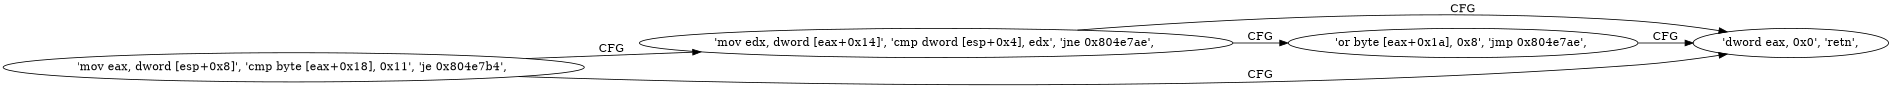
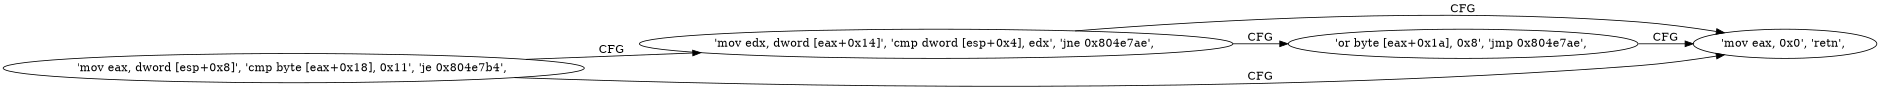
(1791, 43) -> (1785, 44)
